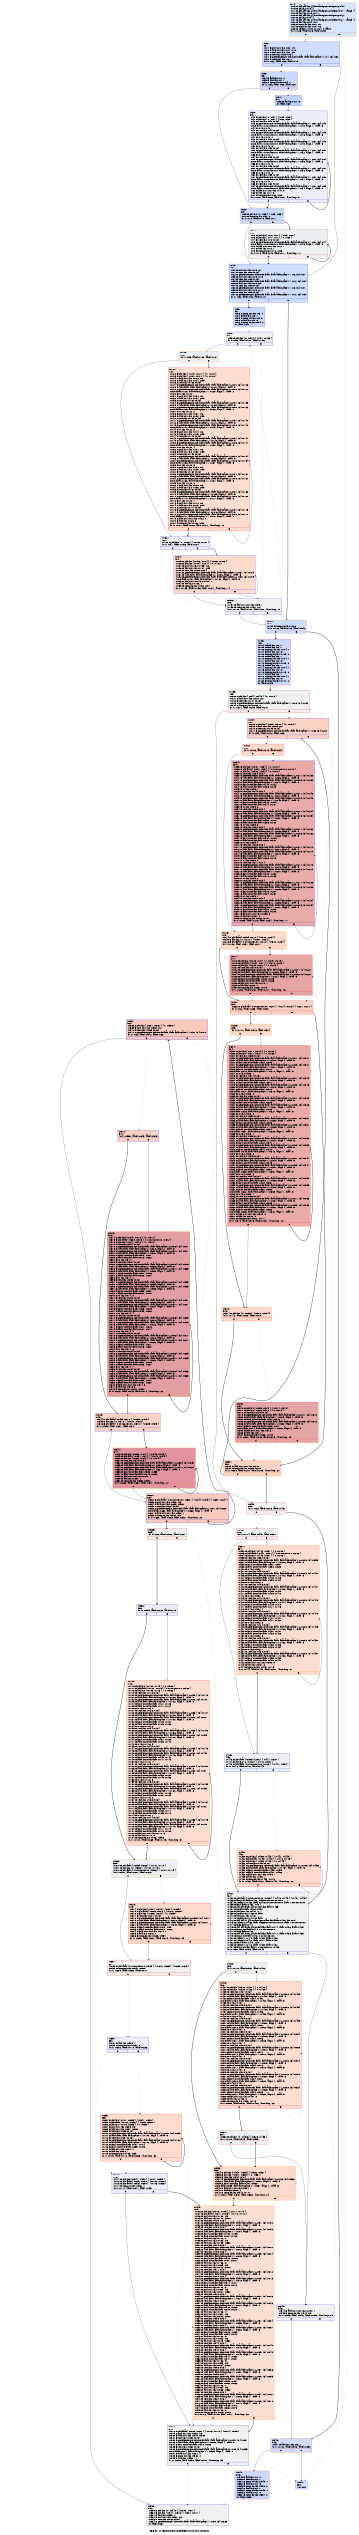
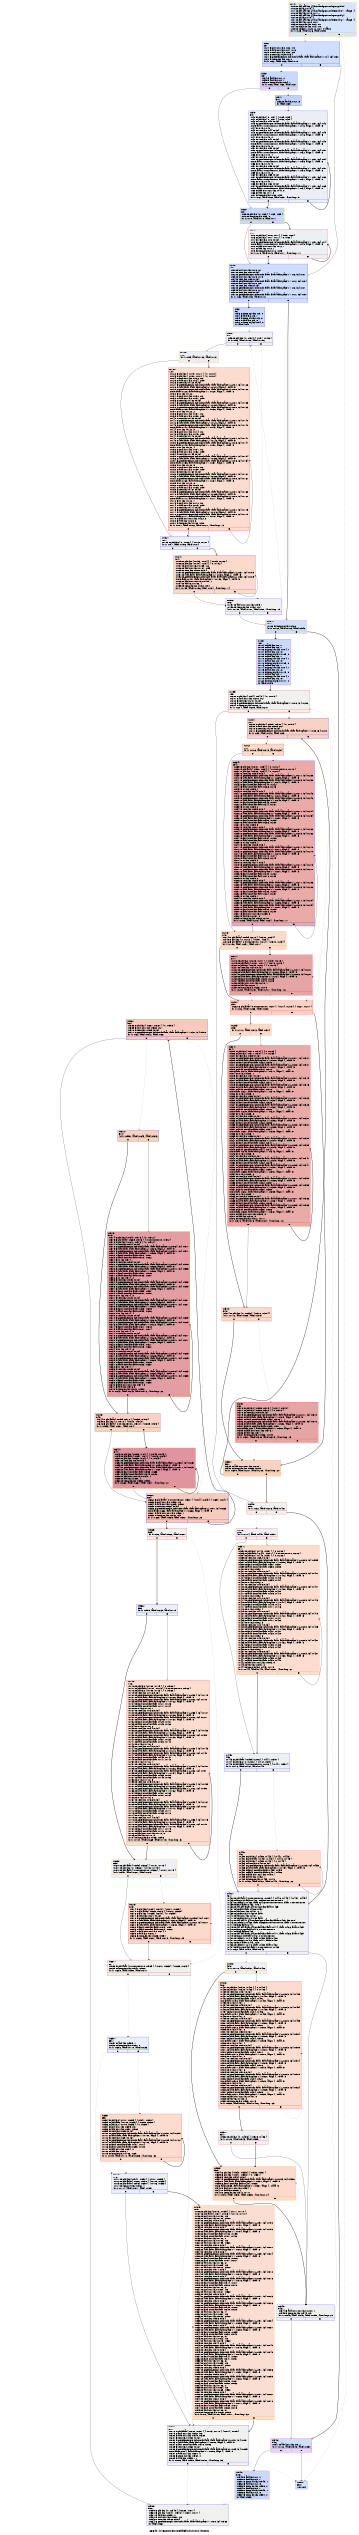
(234, 2203) -> (294, 2230)
